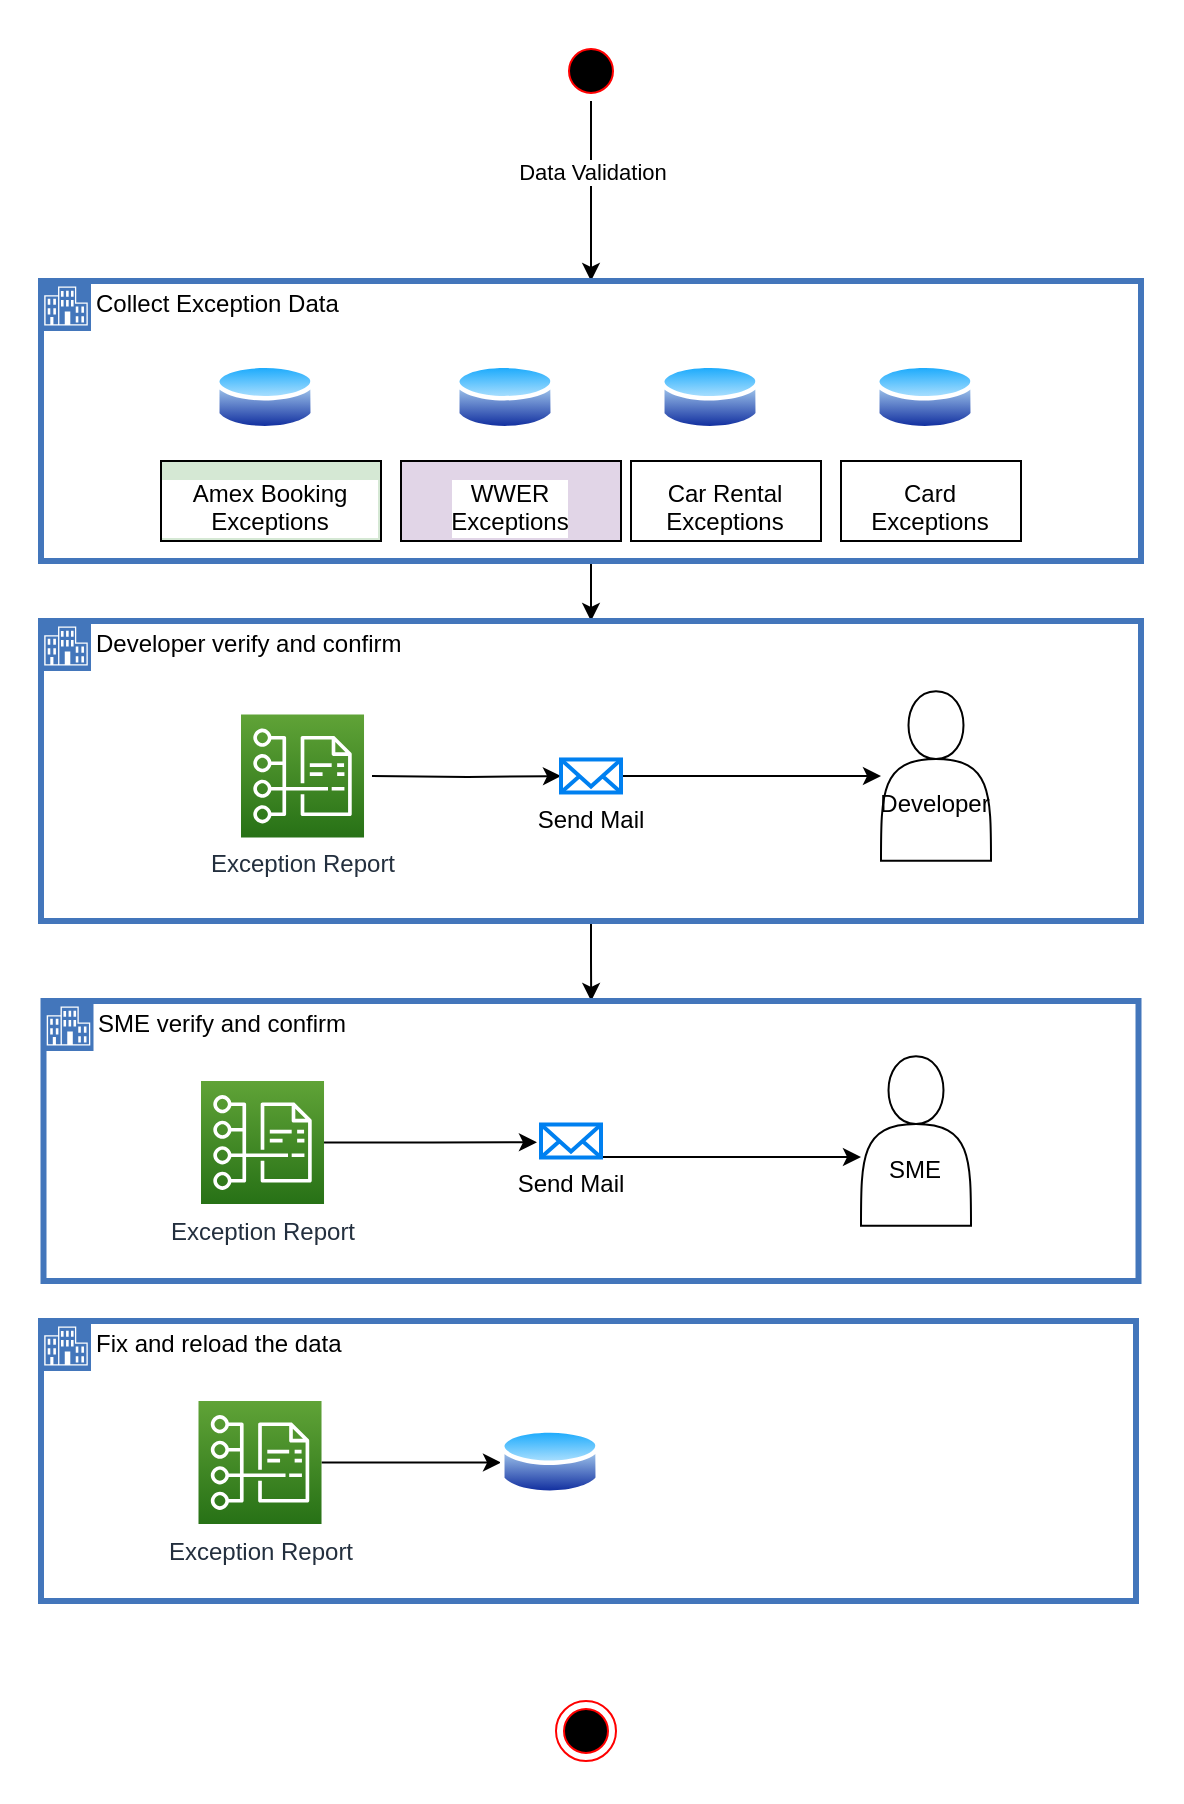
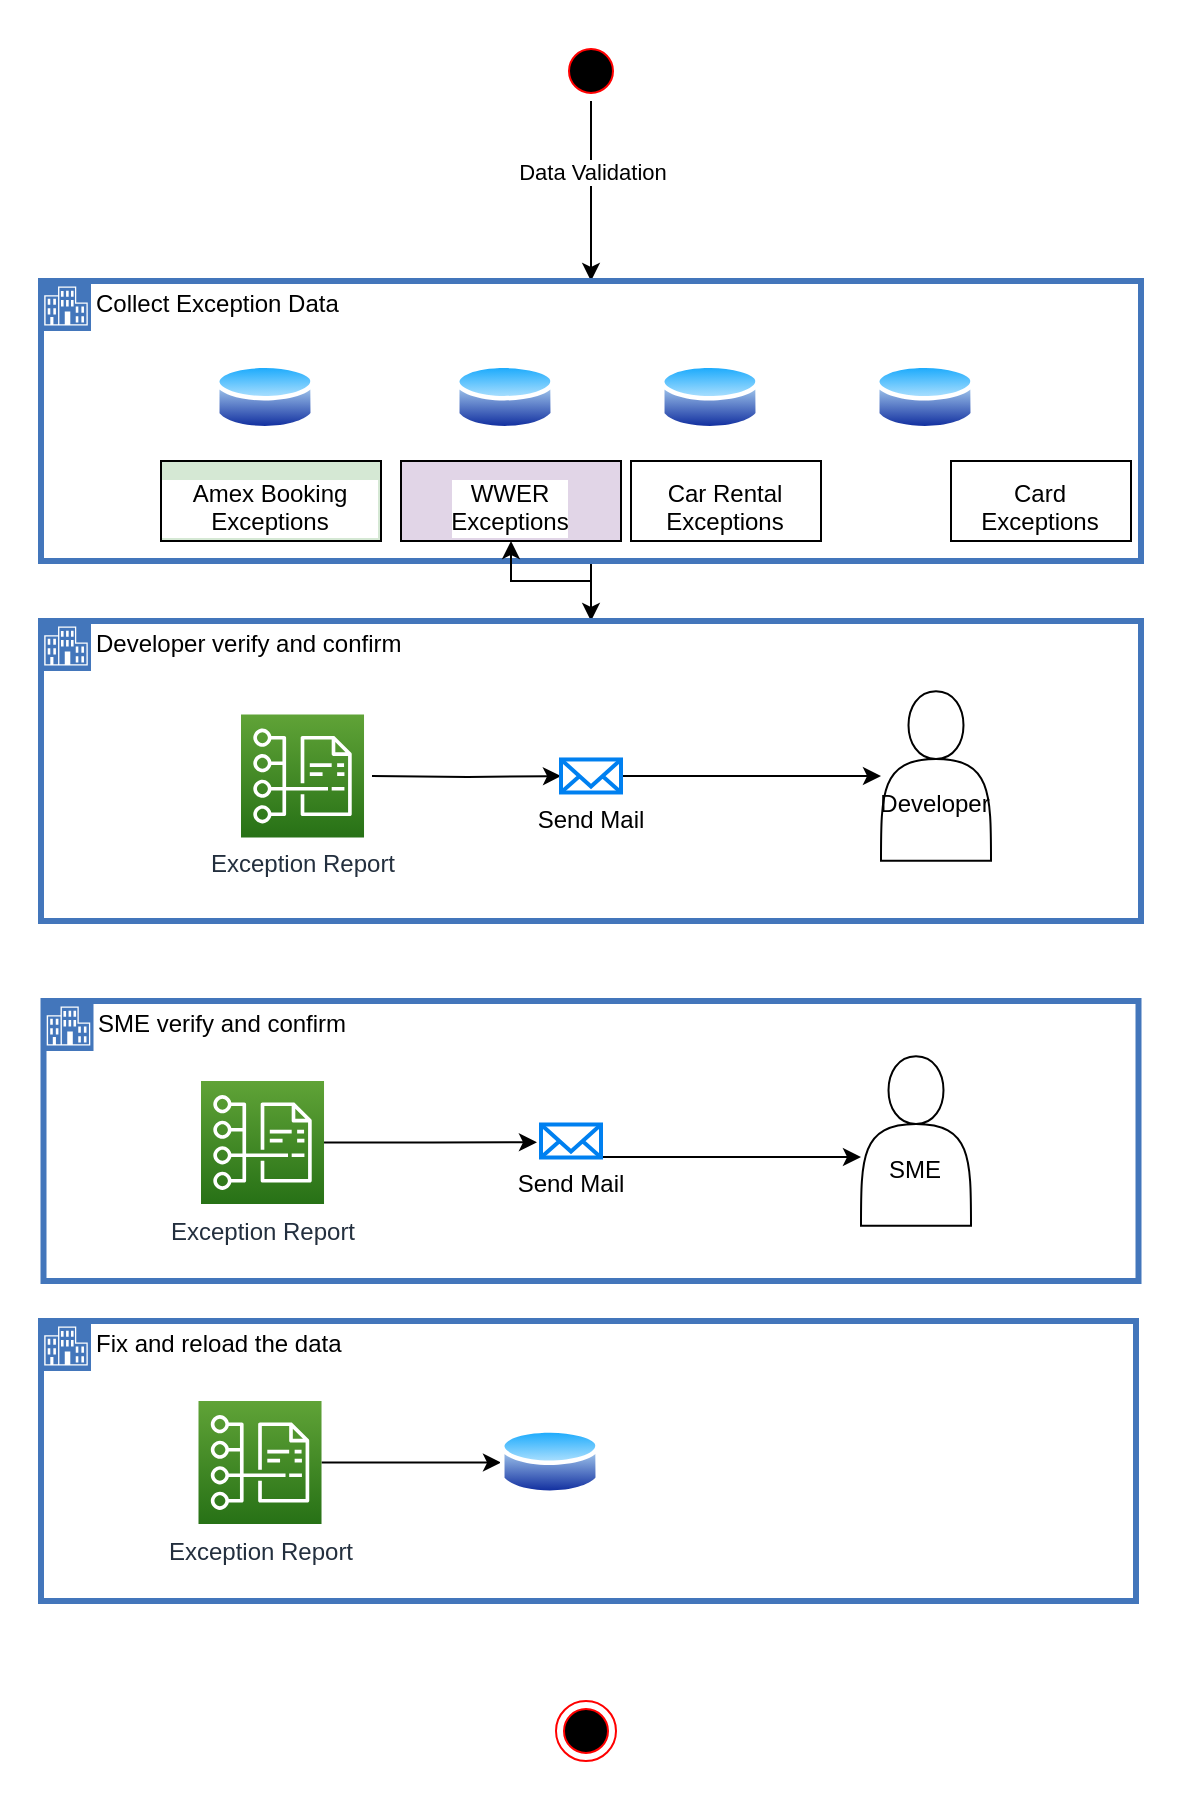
(931, 501) -> (1041, 501)
(591, 955) -> (536, 581)
